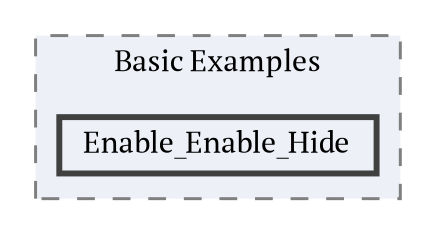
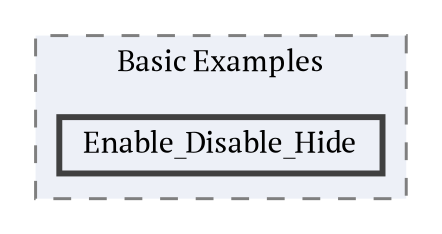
(218, 145) -> (221, 145)
